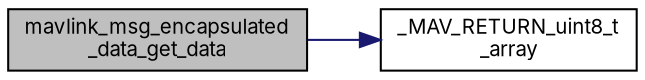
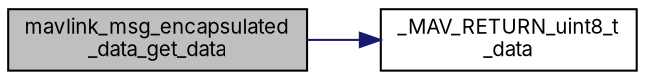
(509, 40) -> (509, 40)
